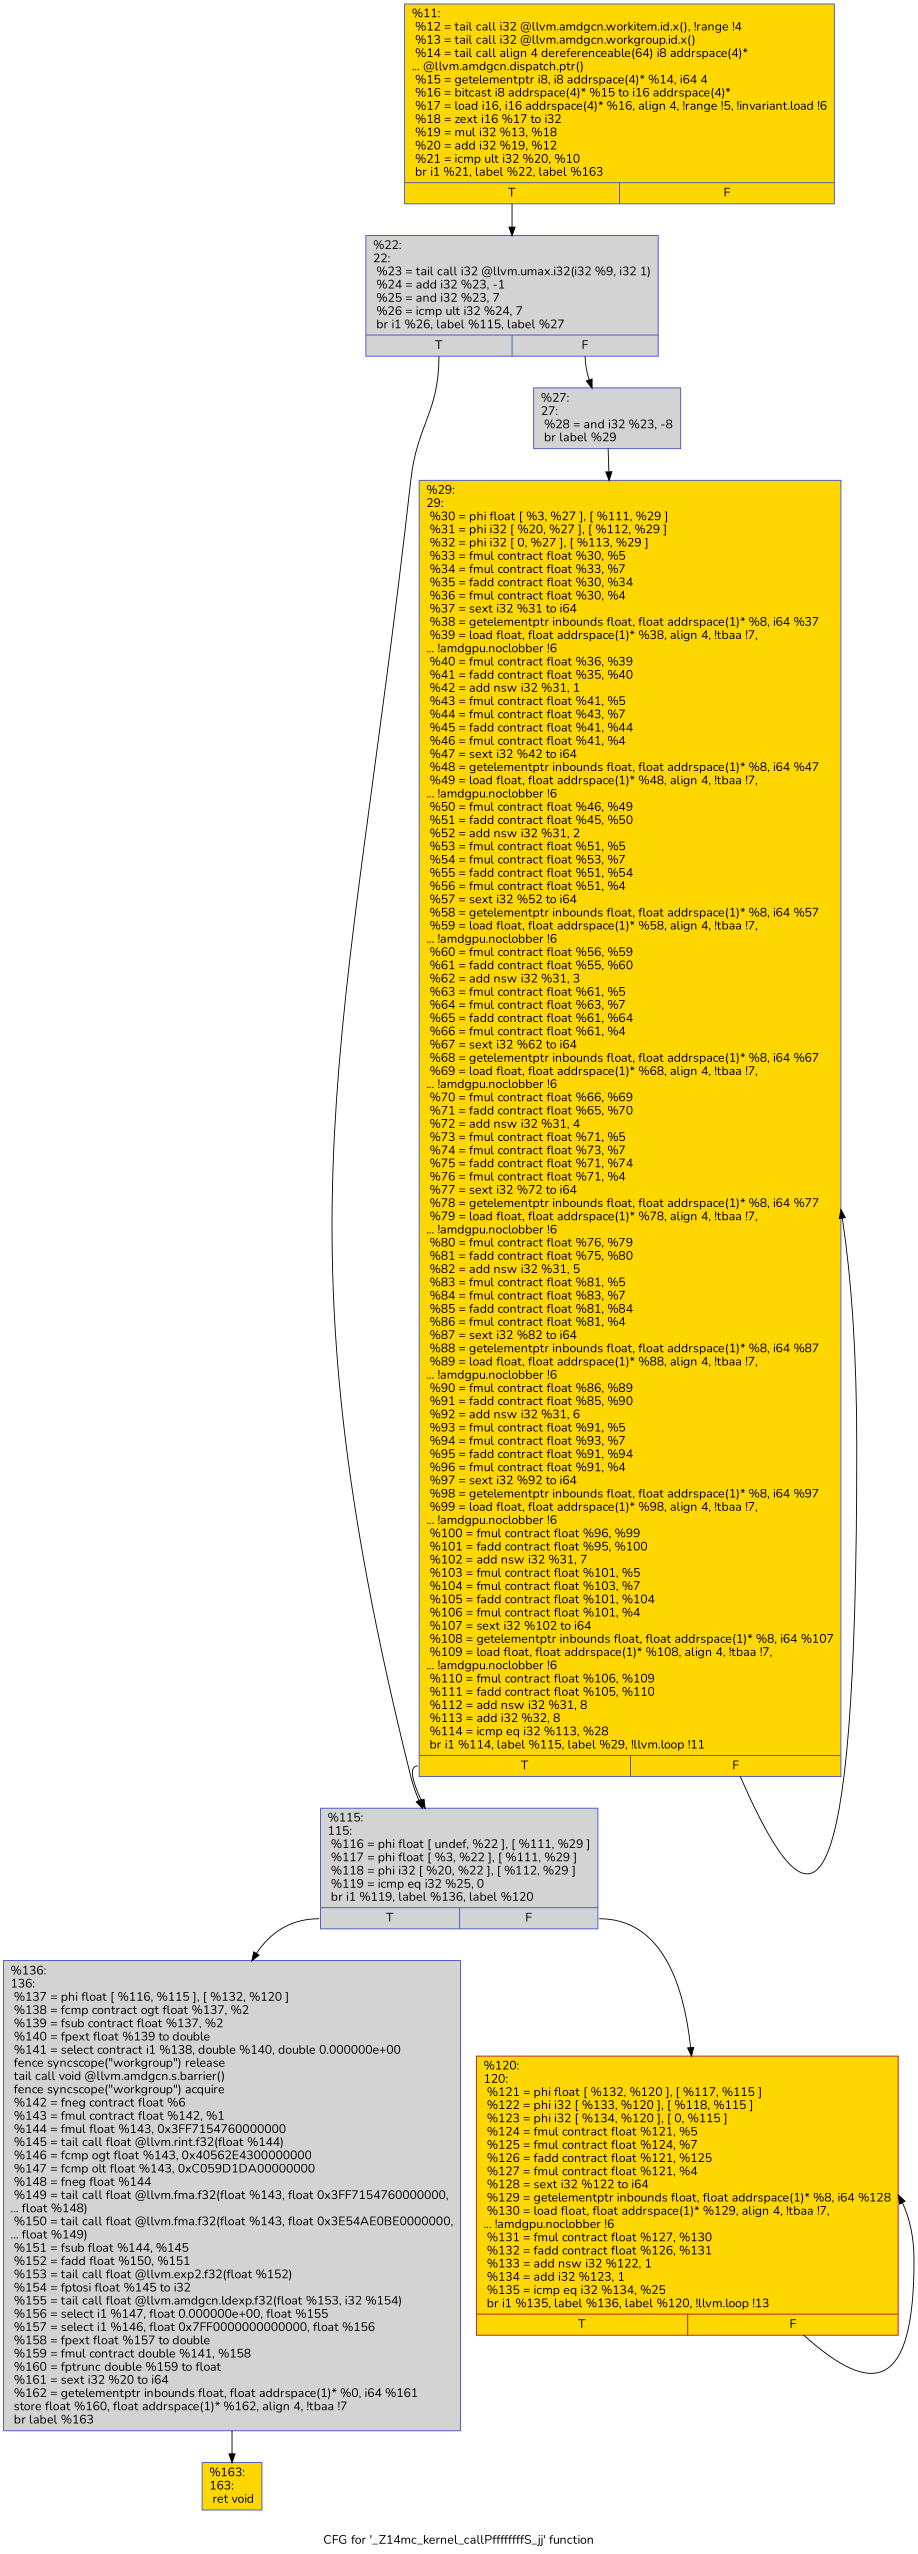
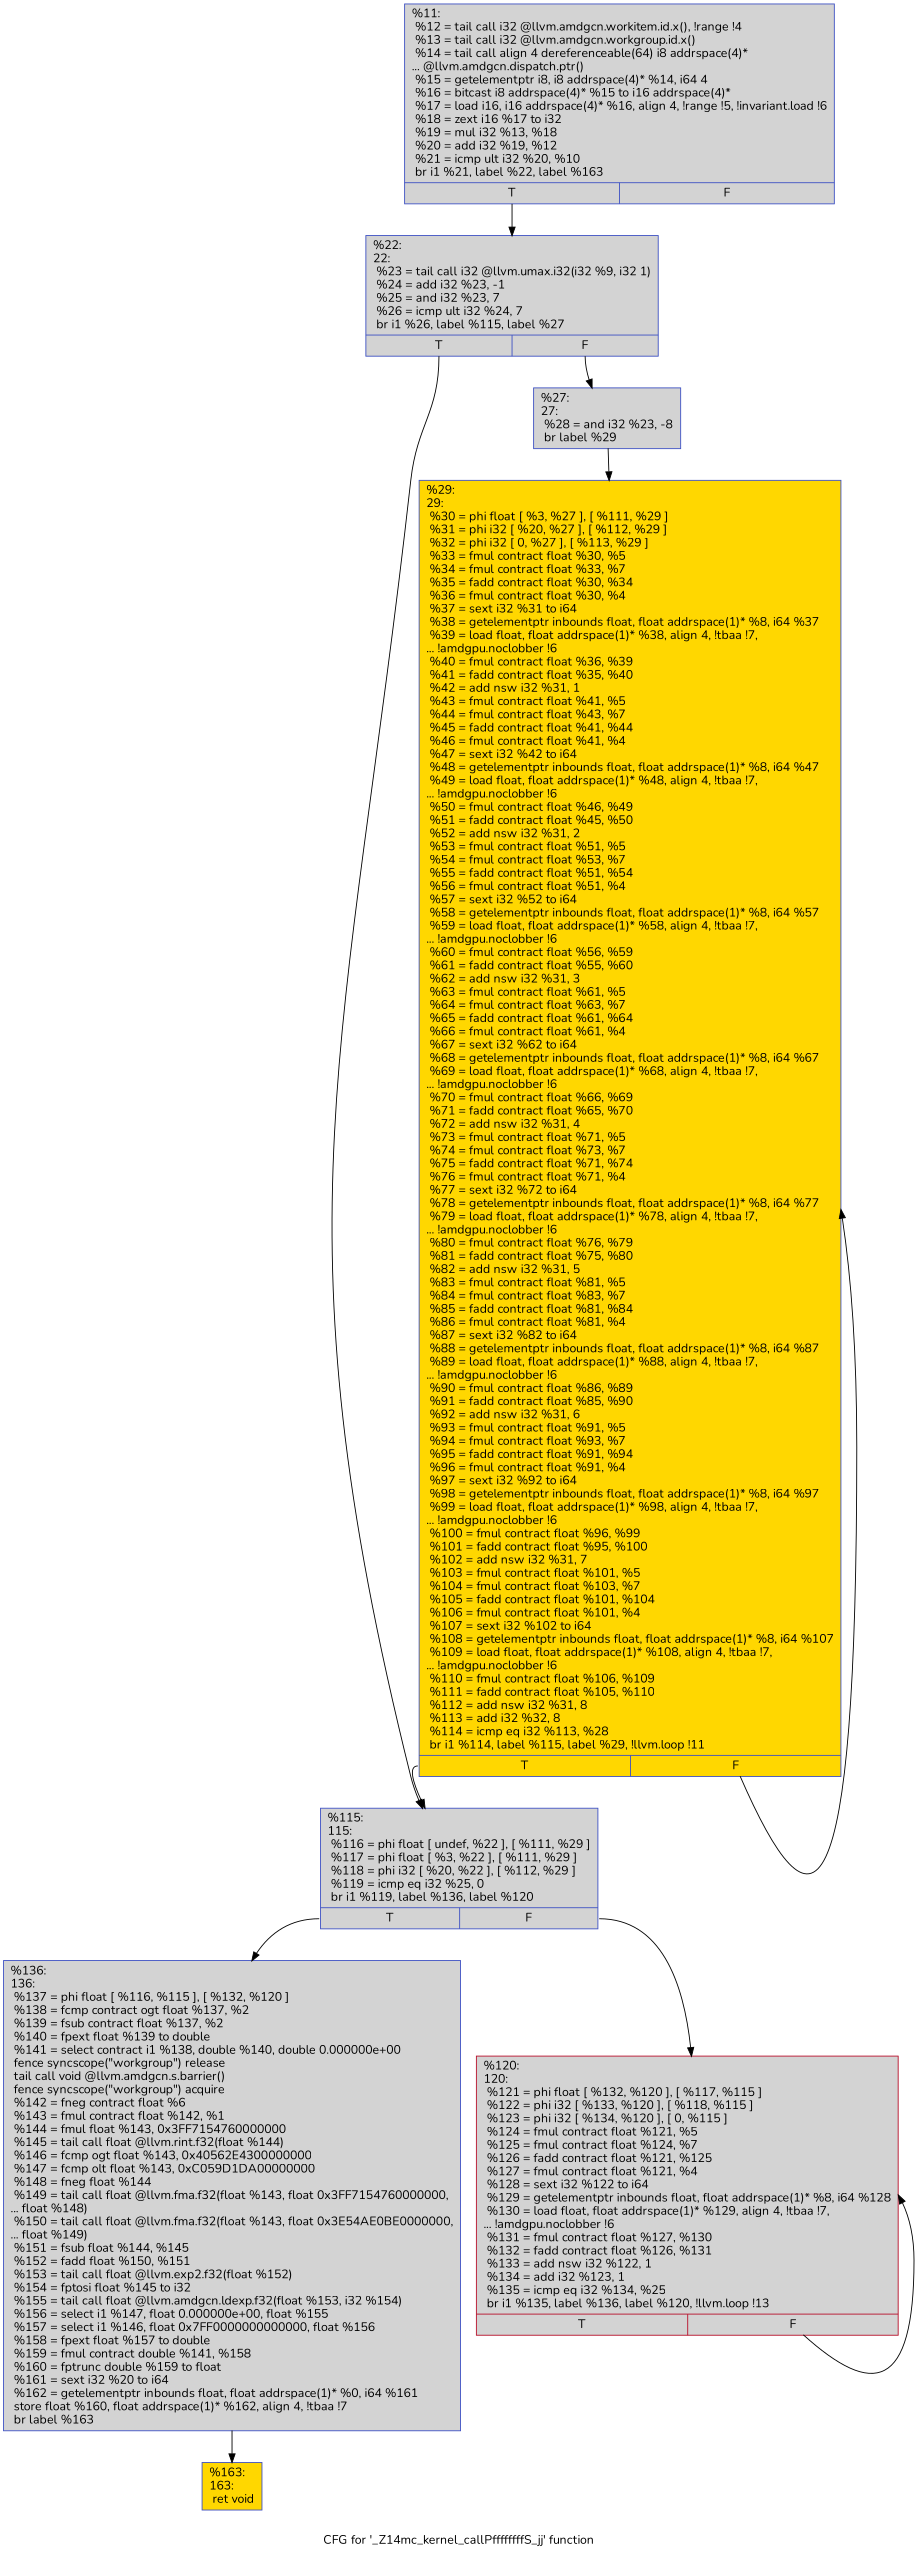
(619, 104) -> (619, 104)
(687, 2196) -> (687, 2196)
